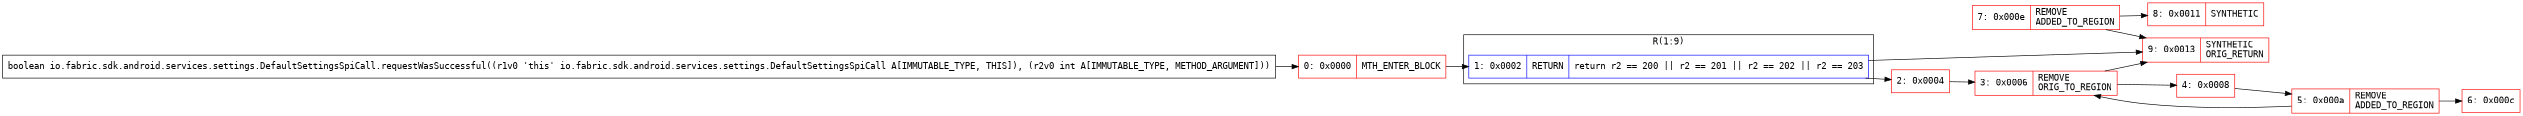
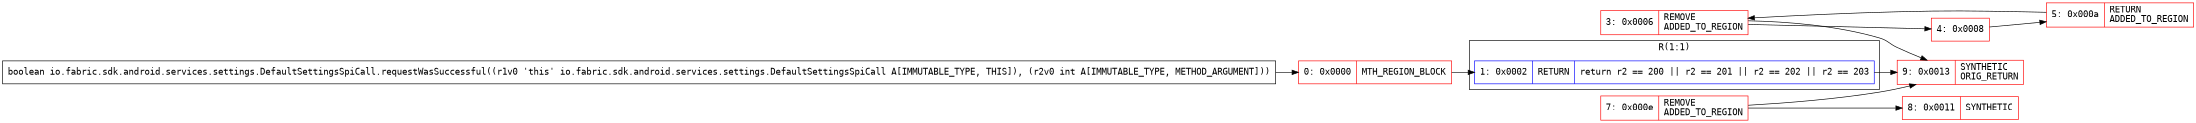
(1669, 42) -> (1674, 48)
(1401, 66) -> (1404, 72)
(1920, 81) -> none
(2075, 88) -> (1703, 27)
(2371, 96) -> (2125, 10)
(2491, 101) -> none
